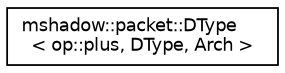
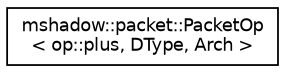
(143, 37) -> (143, 37)
